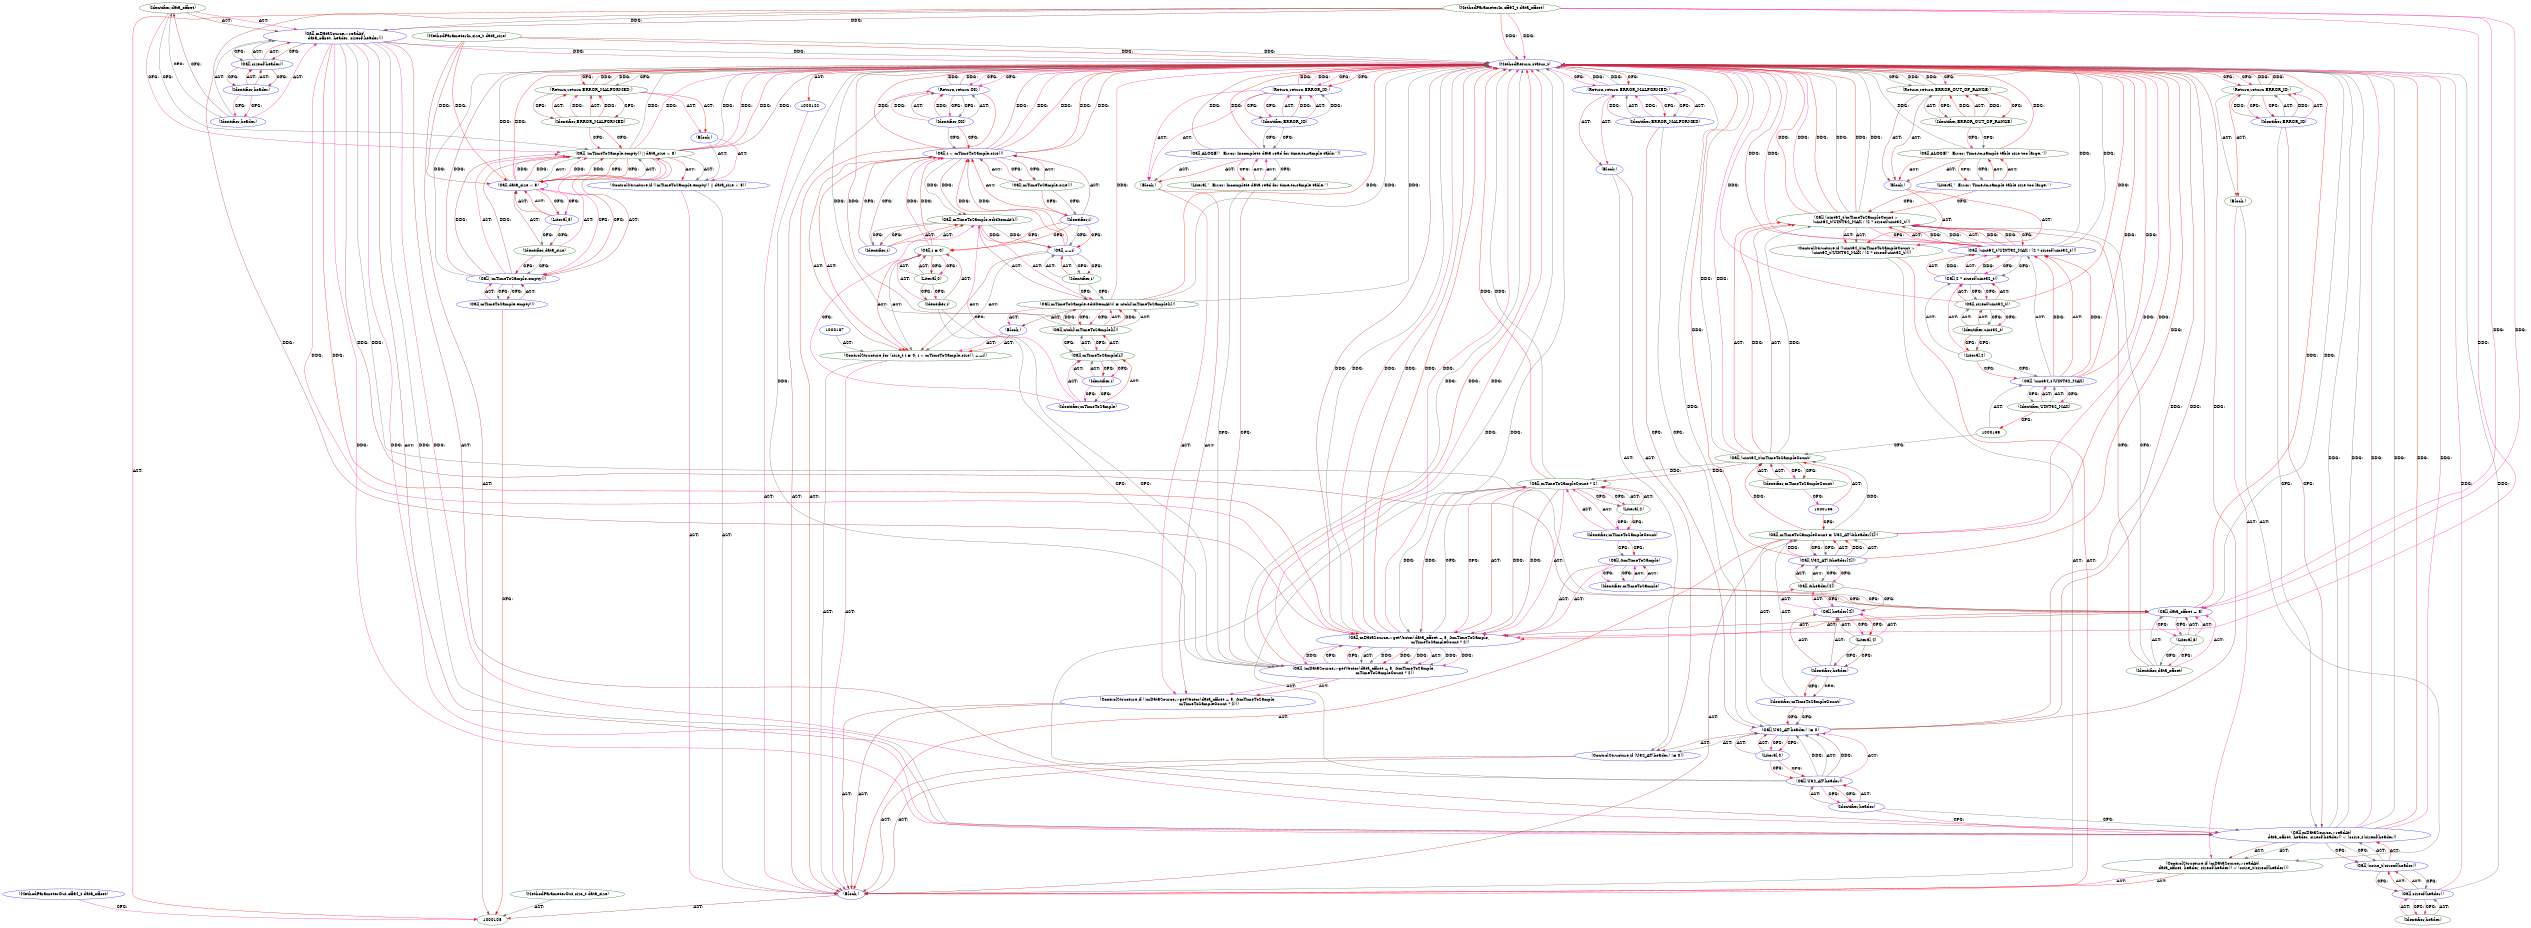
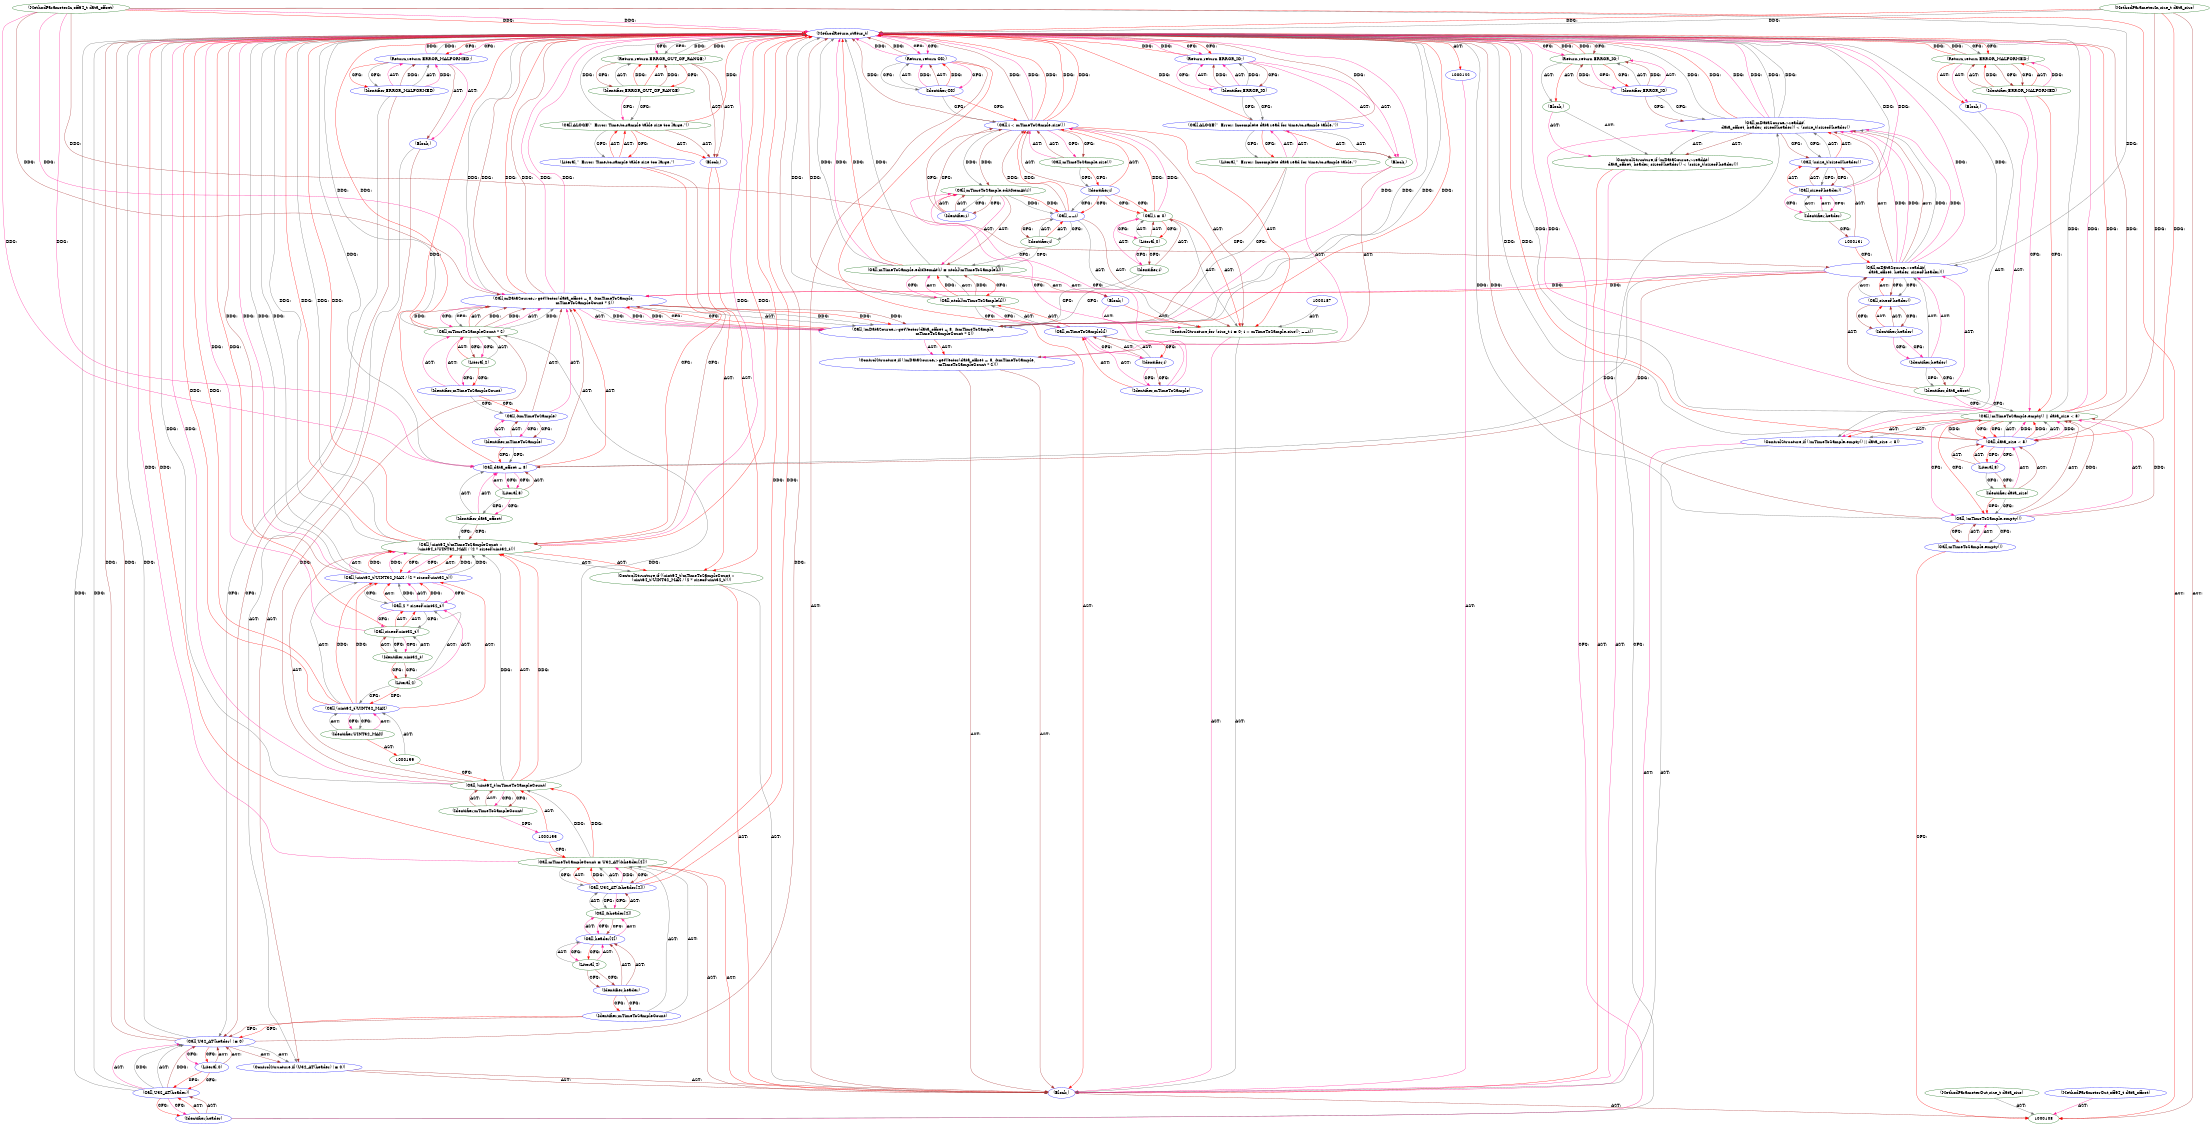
none -> (1854, 242)
(1097, 356) -> (1081, 332)
(2027, 420) -> (390, 747)
(1892, 444) -> (450, 772)
(123, 907) -> (2084, 1106)
